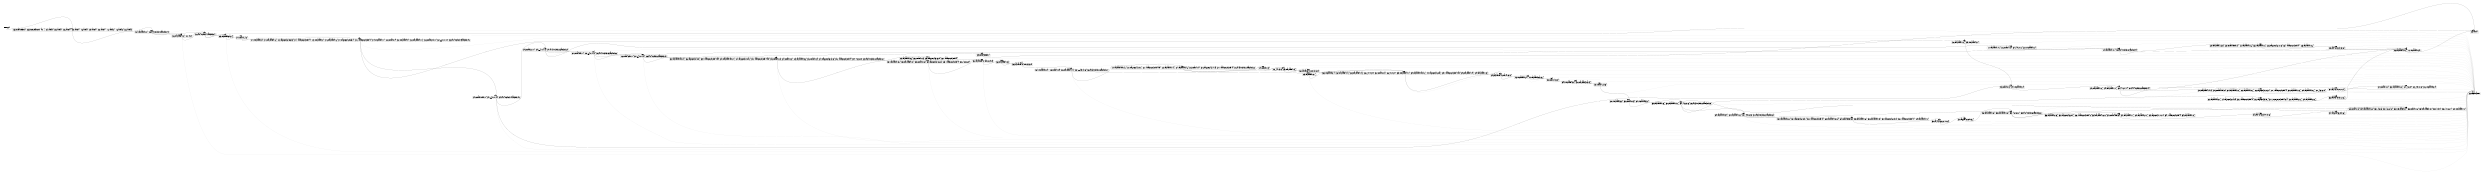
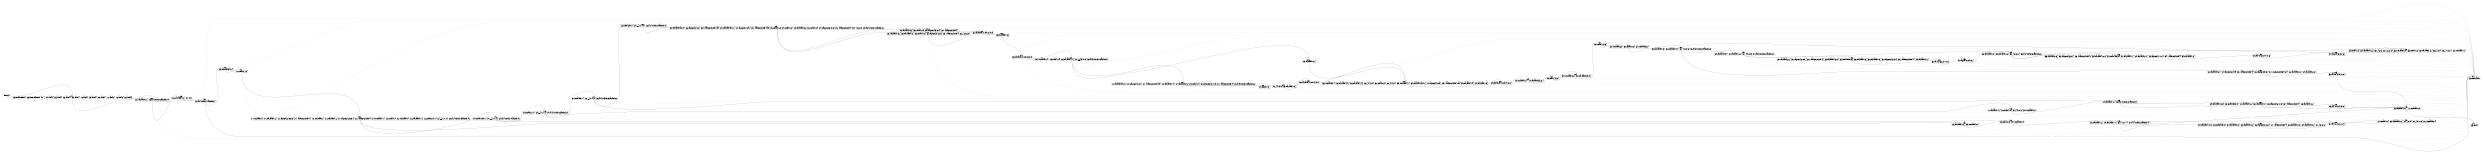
(983, 55) -> none
